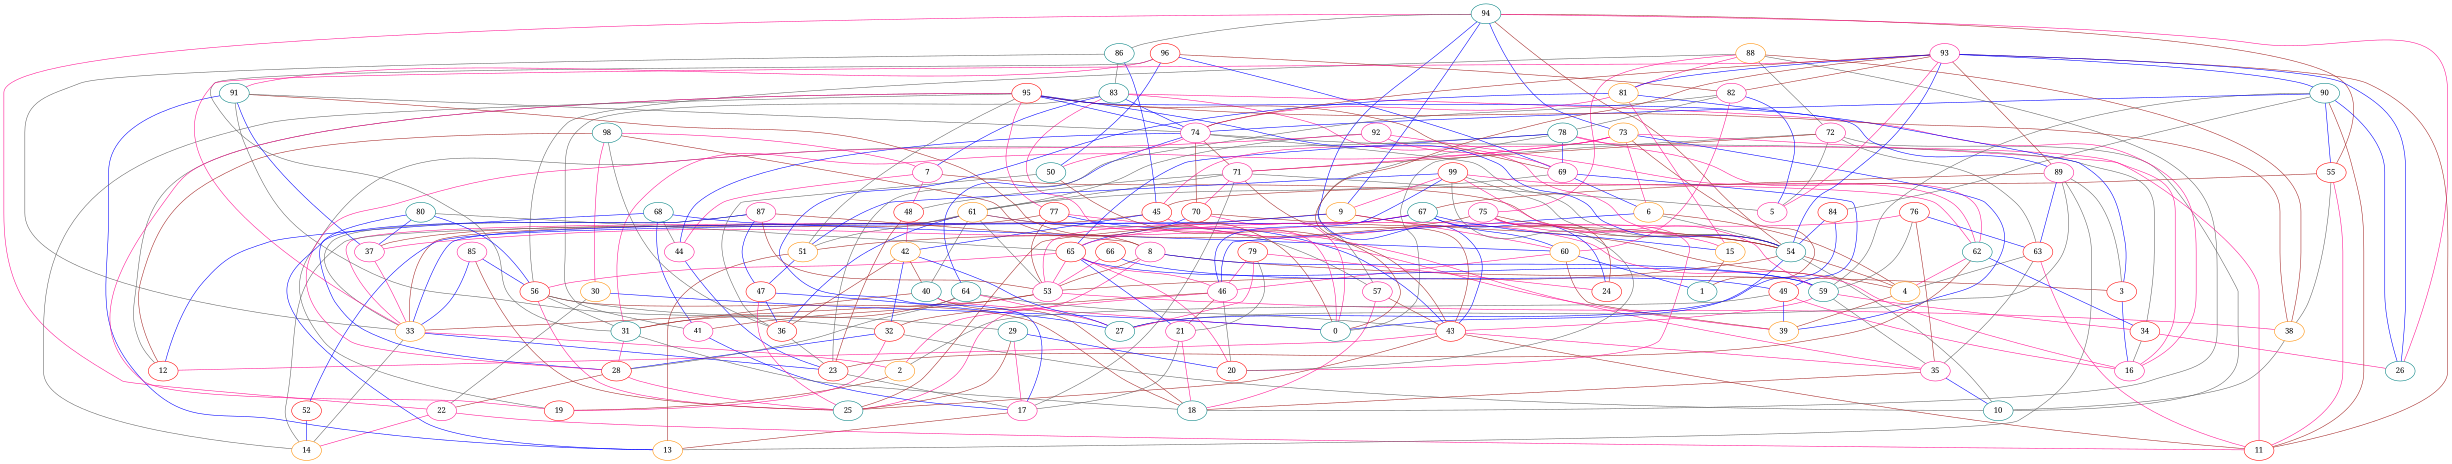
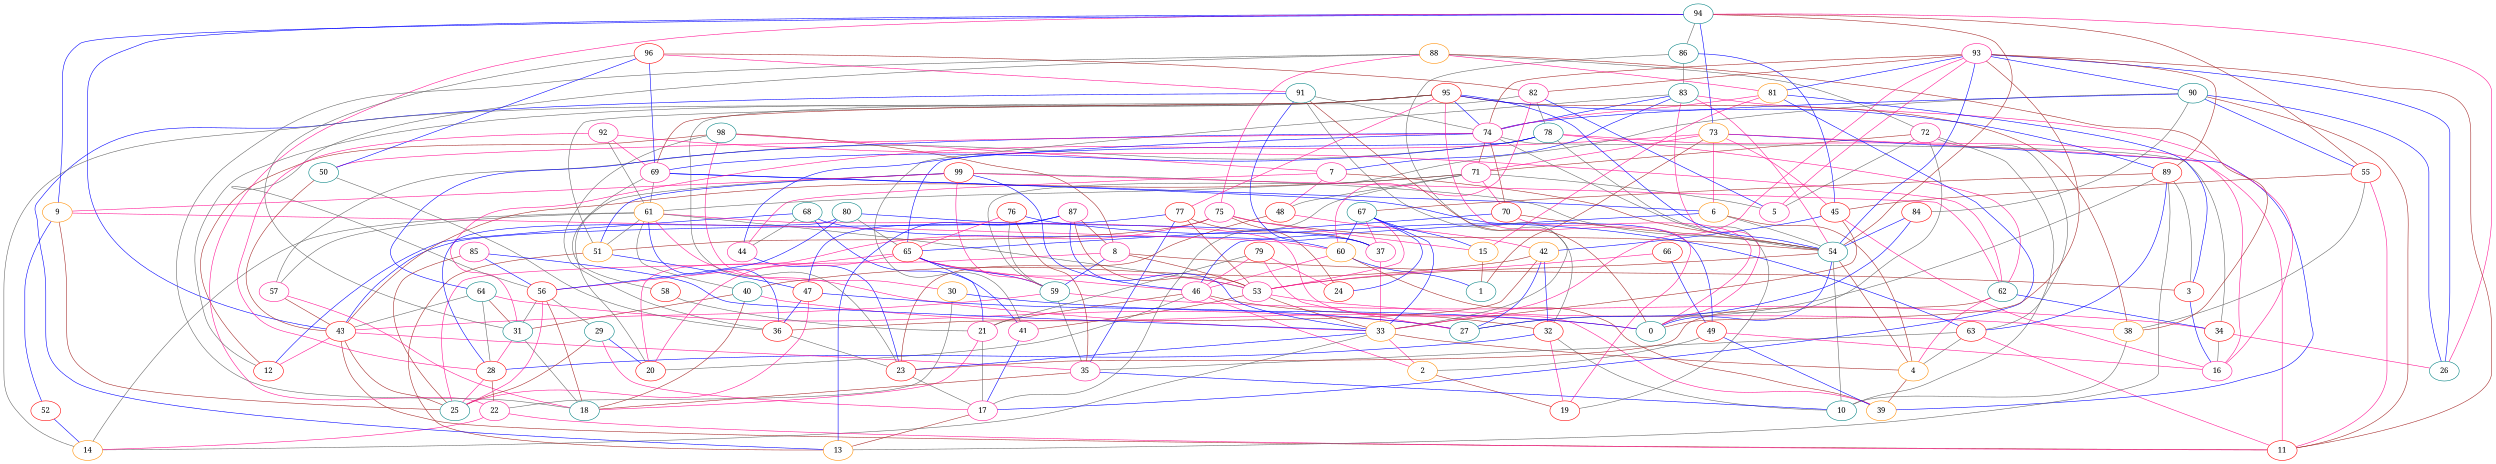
(2059, 173) -> (2167, 173)
(344, 237) -> (1226, 291)
(1651, 247) -> (1697, 361)
(1413, 256) -> (1133, 292)
none -> (666, 292)
